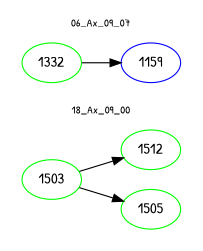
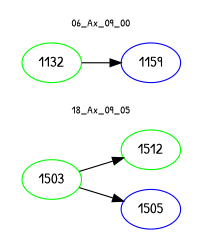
(101, 24) -> (101, 24)
(52, 63) -> (52, 63)
(101, 111) -> (101, 111)
(151, 209) -> (151, 209)
